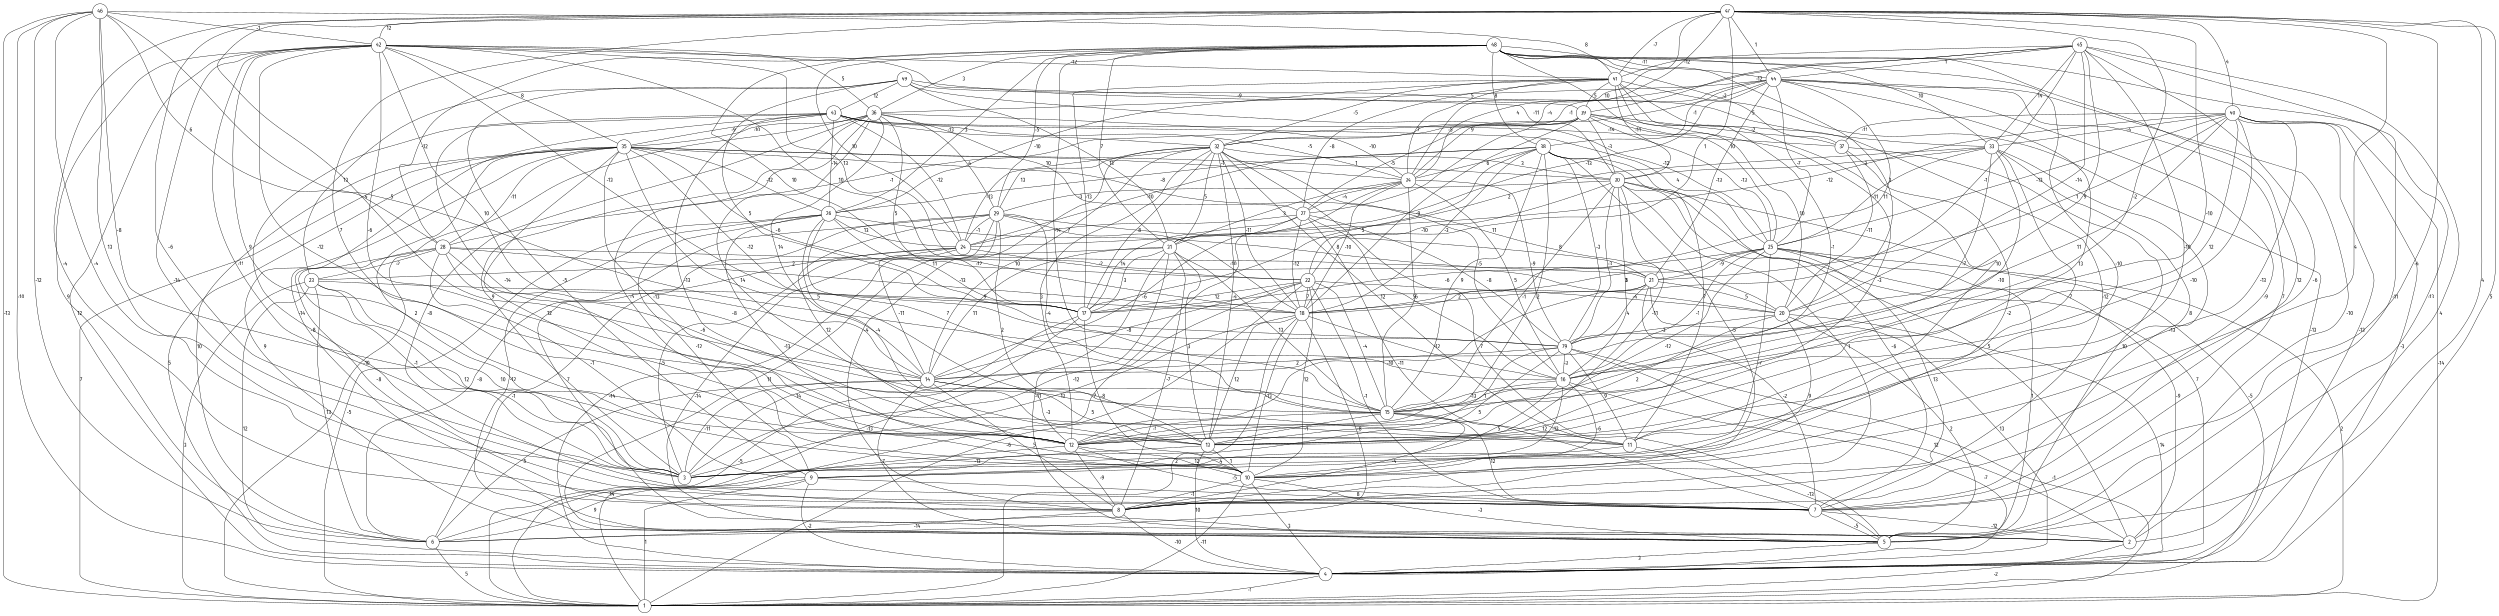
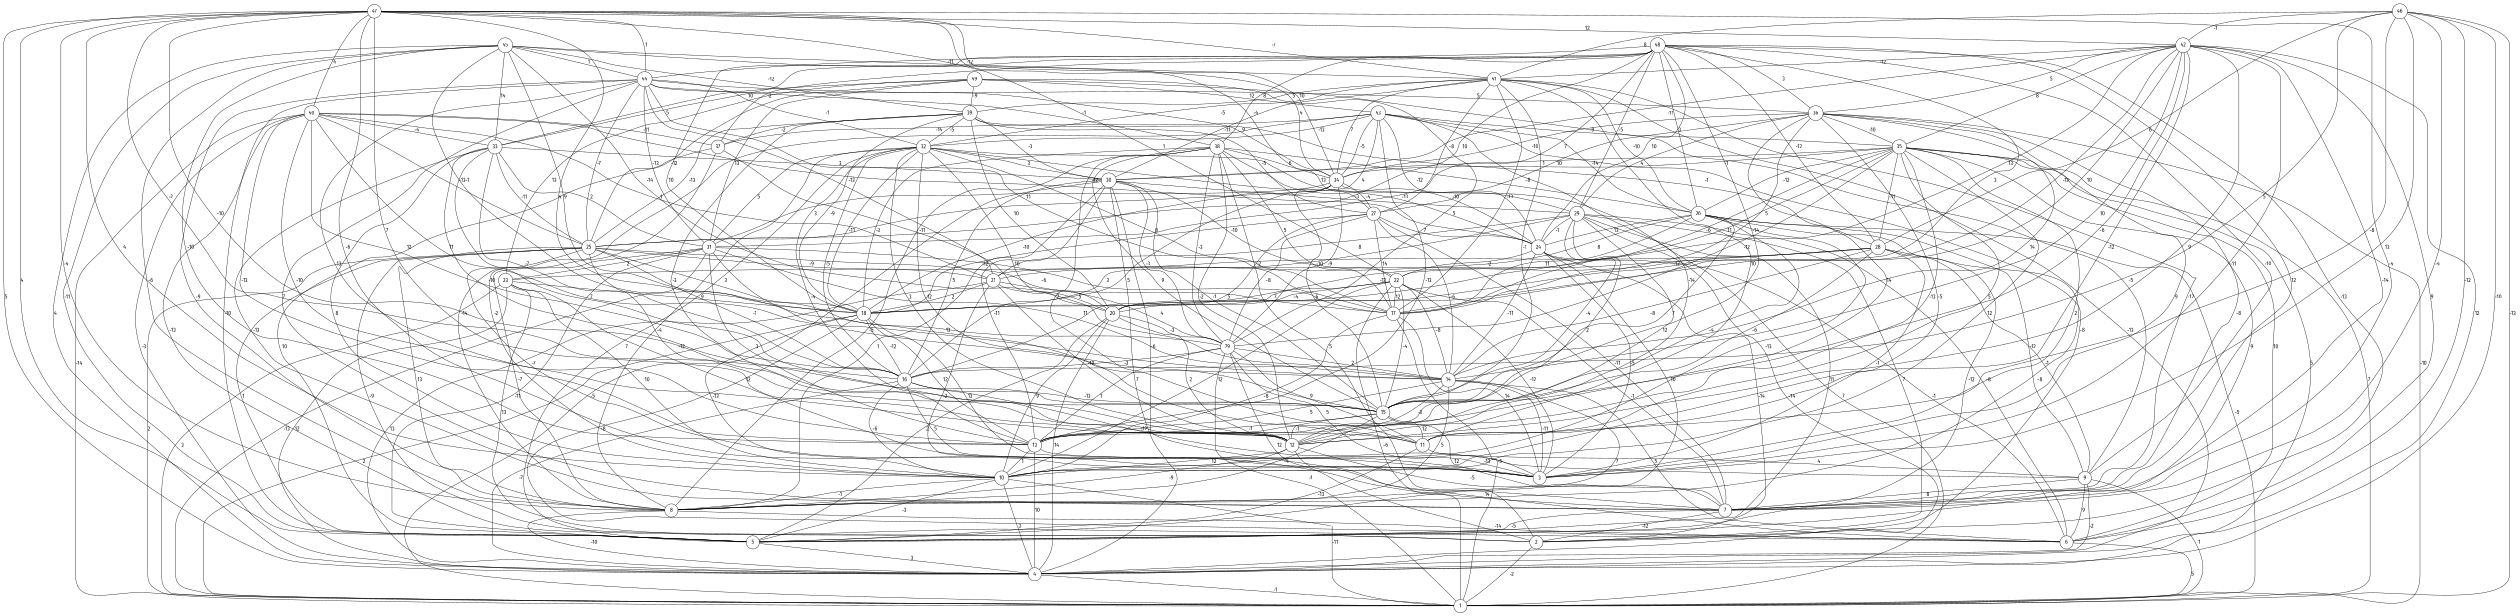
none -> (1339, 498)
